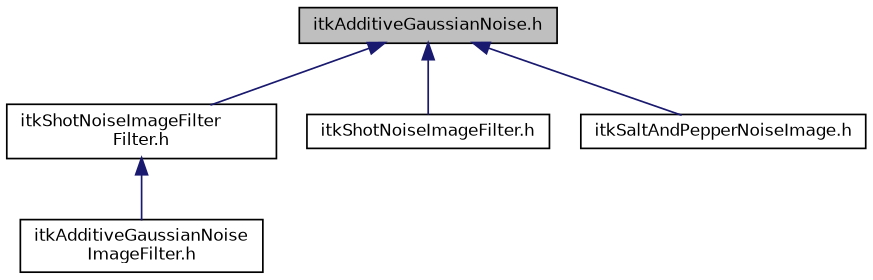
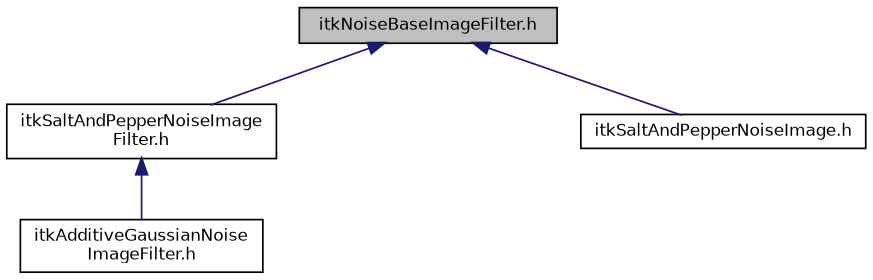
(428, 25) -> (428, 25)
(142, 131) -> (142, 131)
(428, 131) -> none
